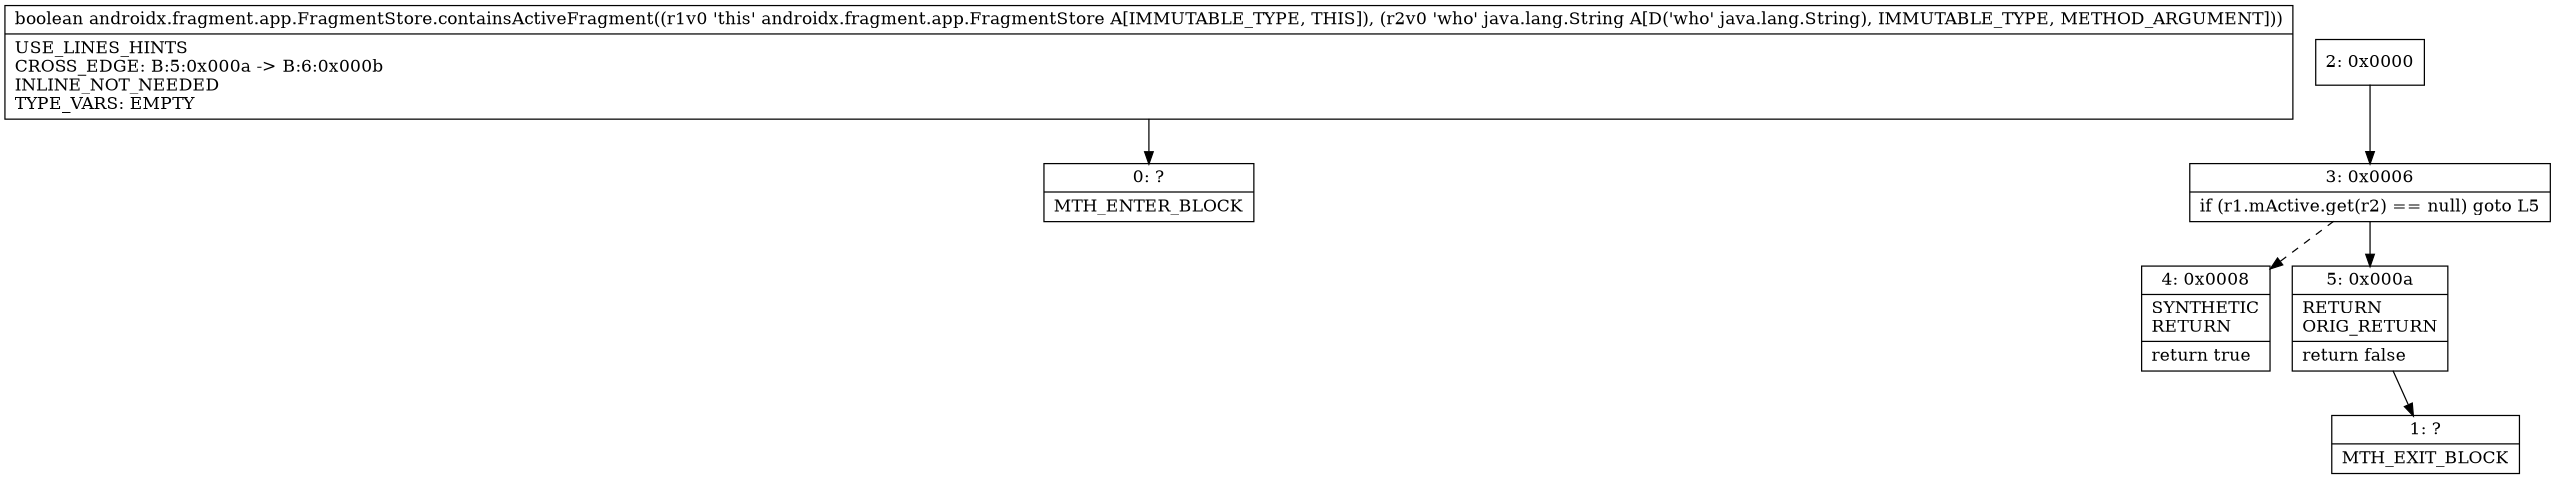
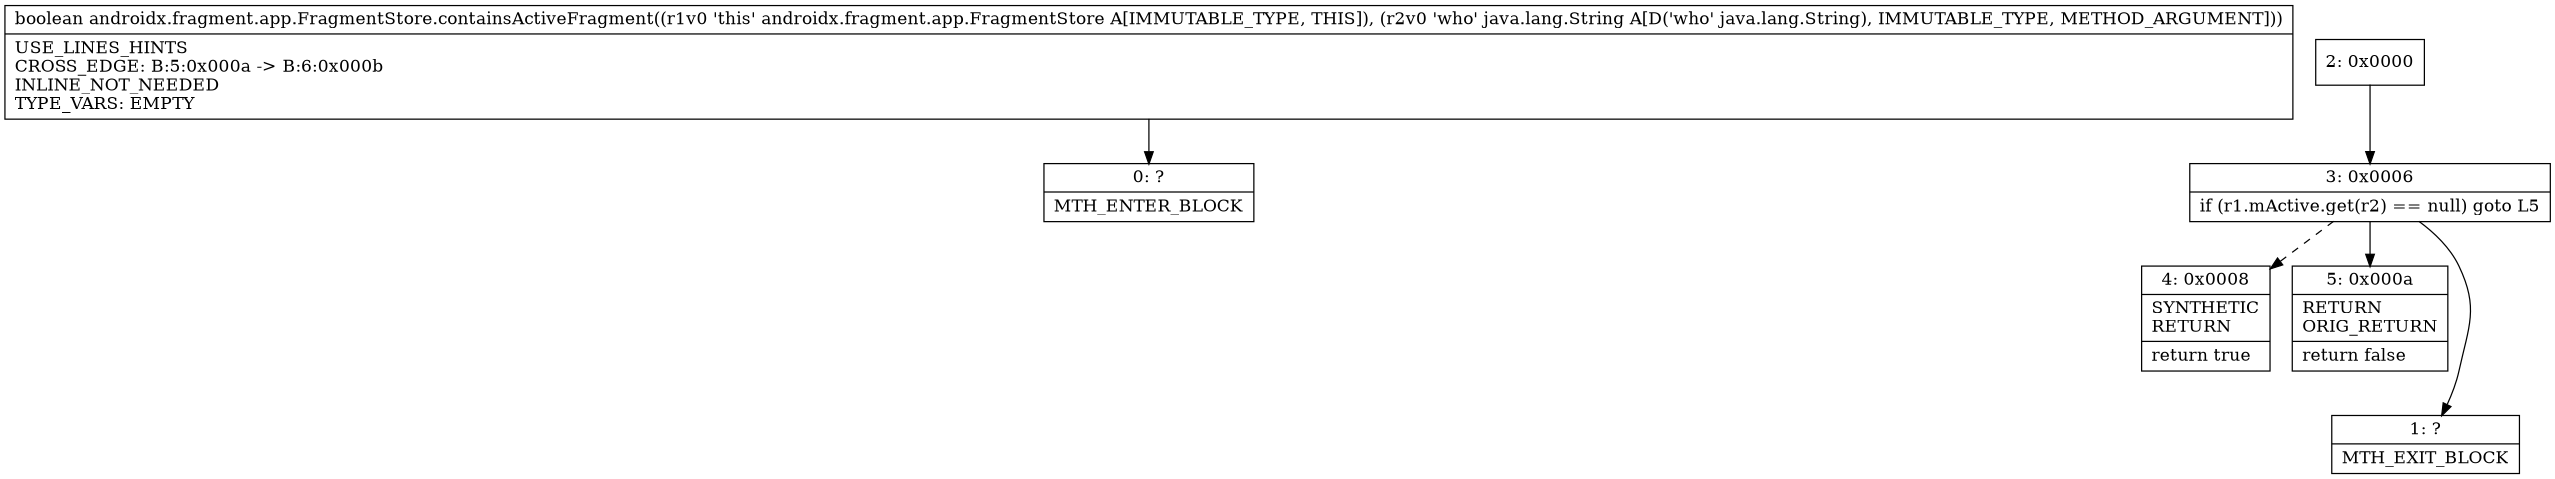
(2401, 388) -> (2470, 306)
